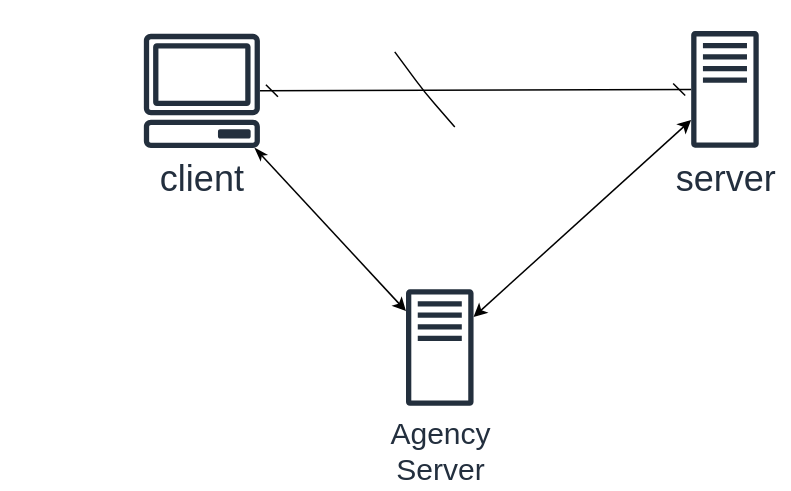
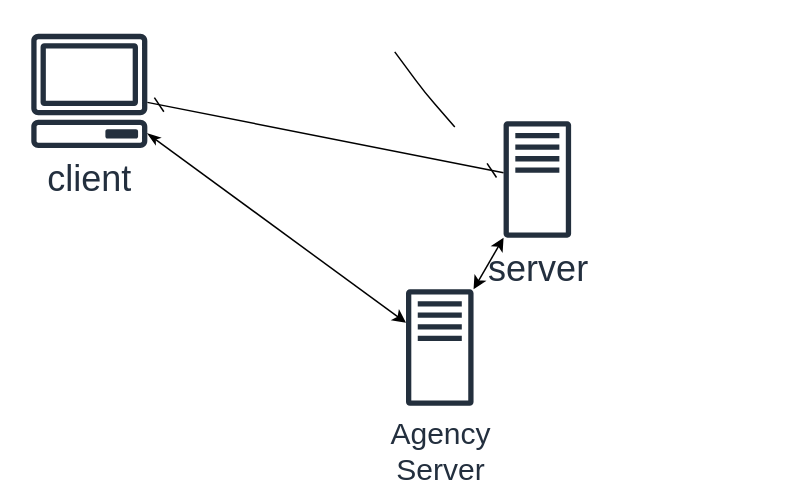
(725, 89) -> (537, 179)
(202, 91) -> (89, 91)
